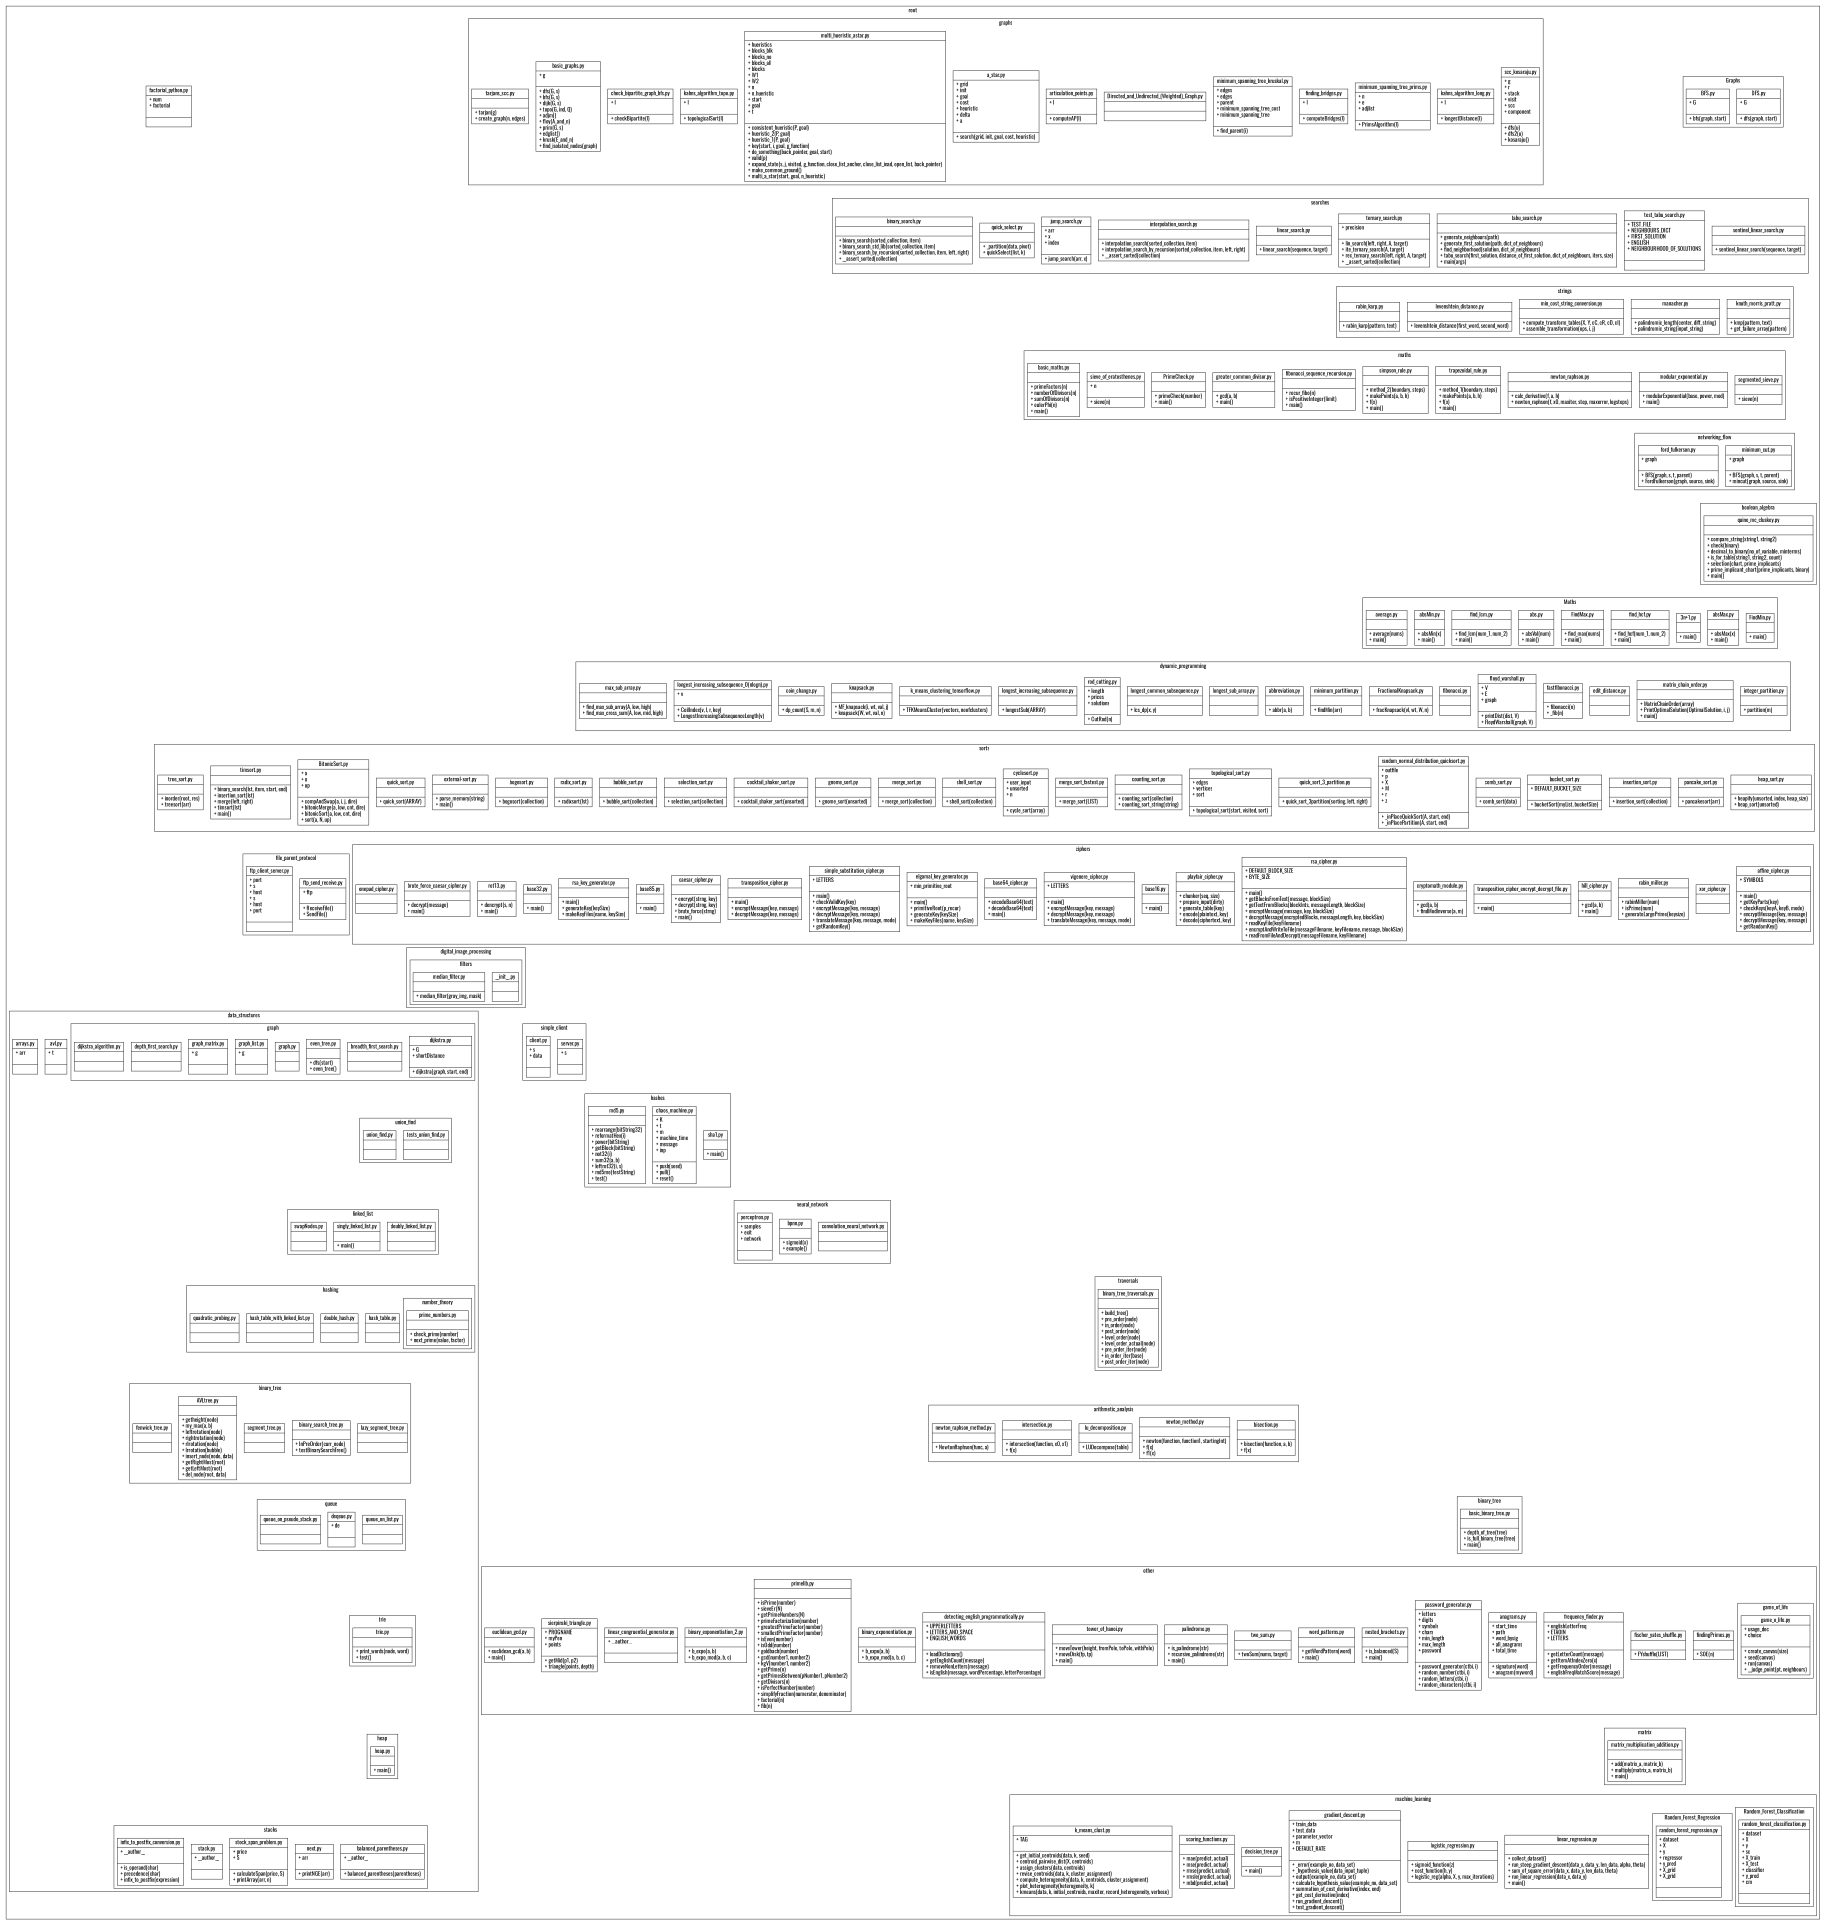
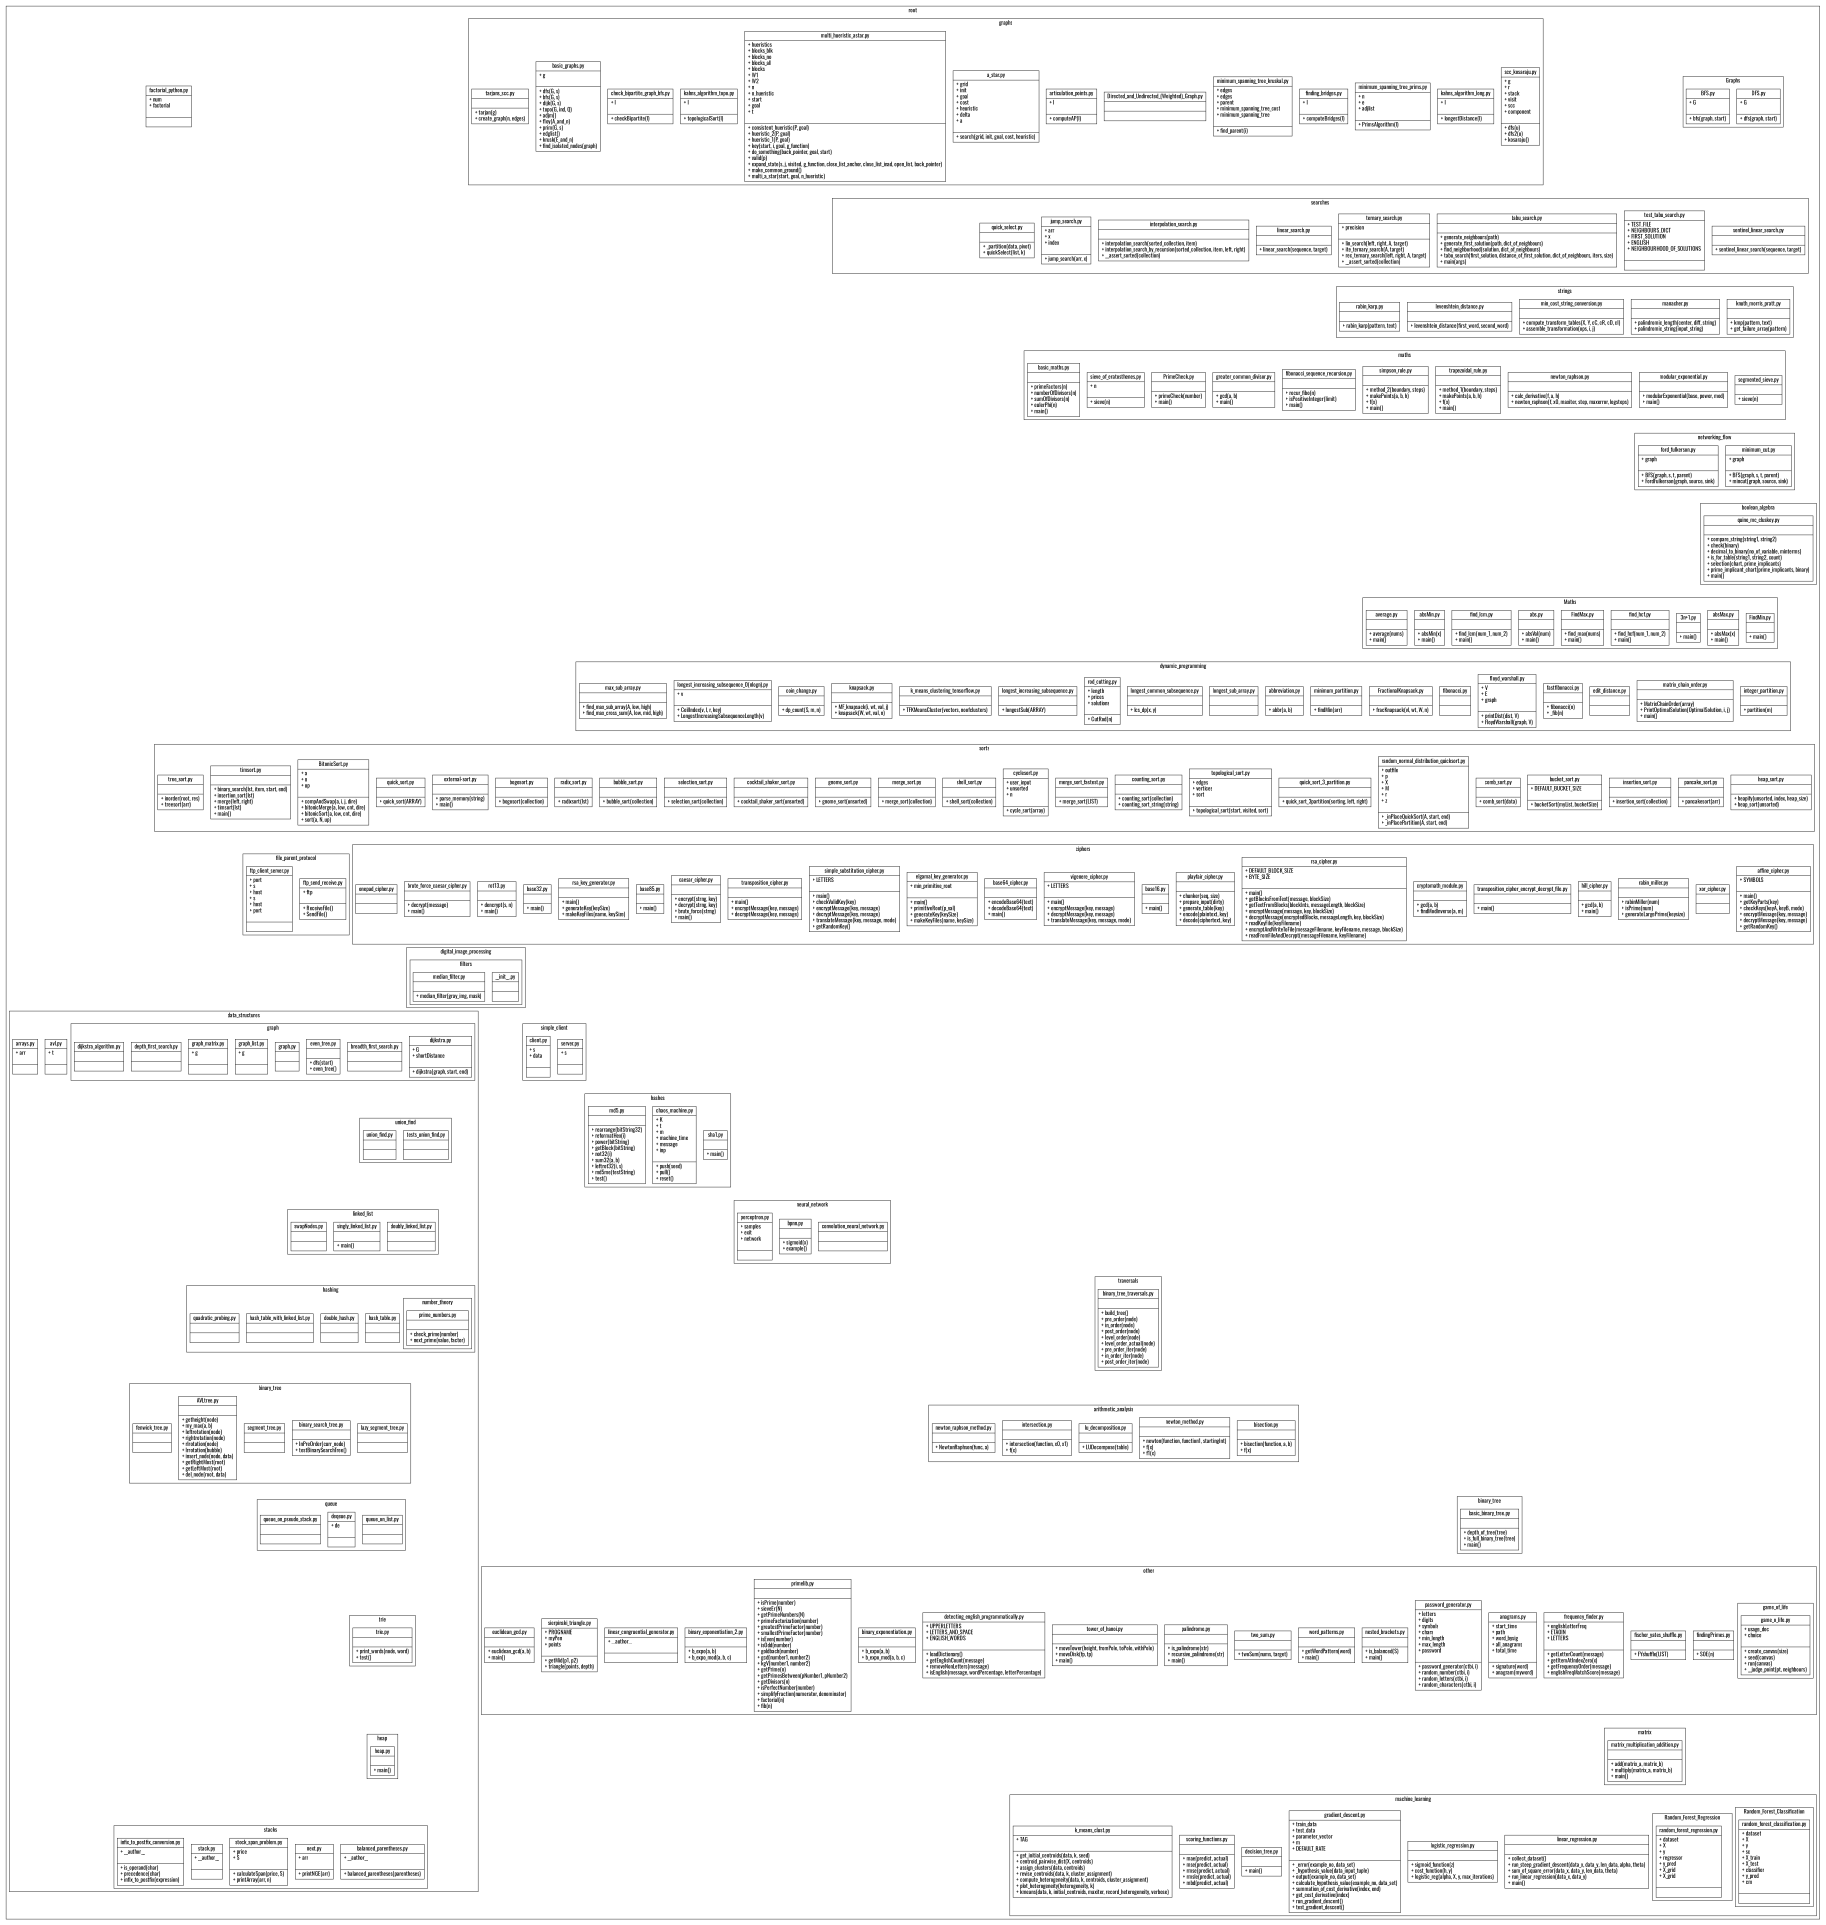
(904, 240) -> none
(935, 909) -> (933, 909)
(1122, 1356) -> (1123, 1356)
